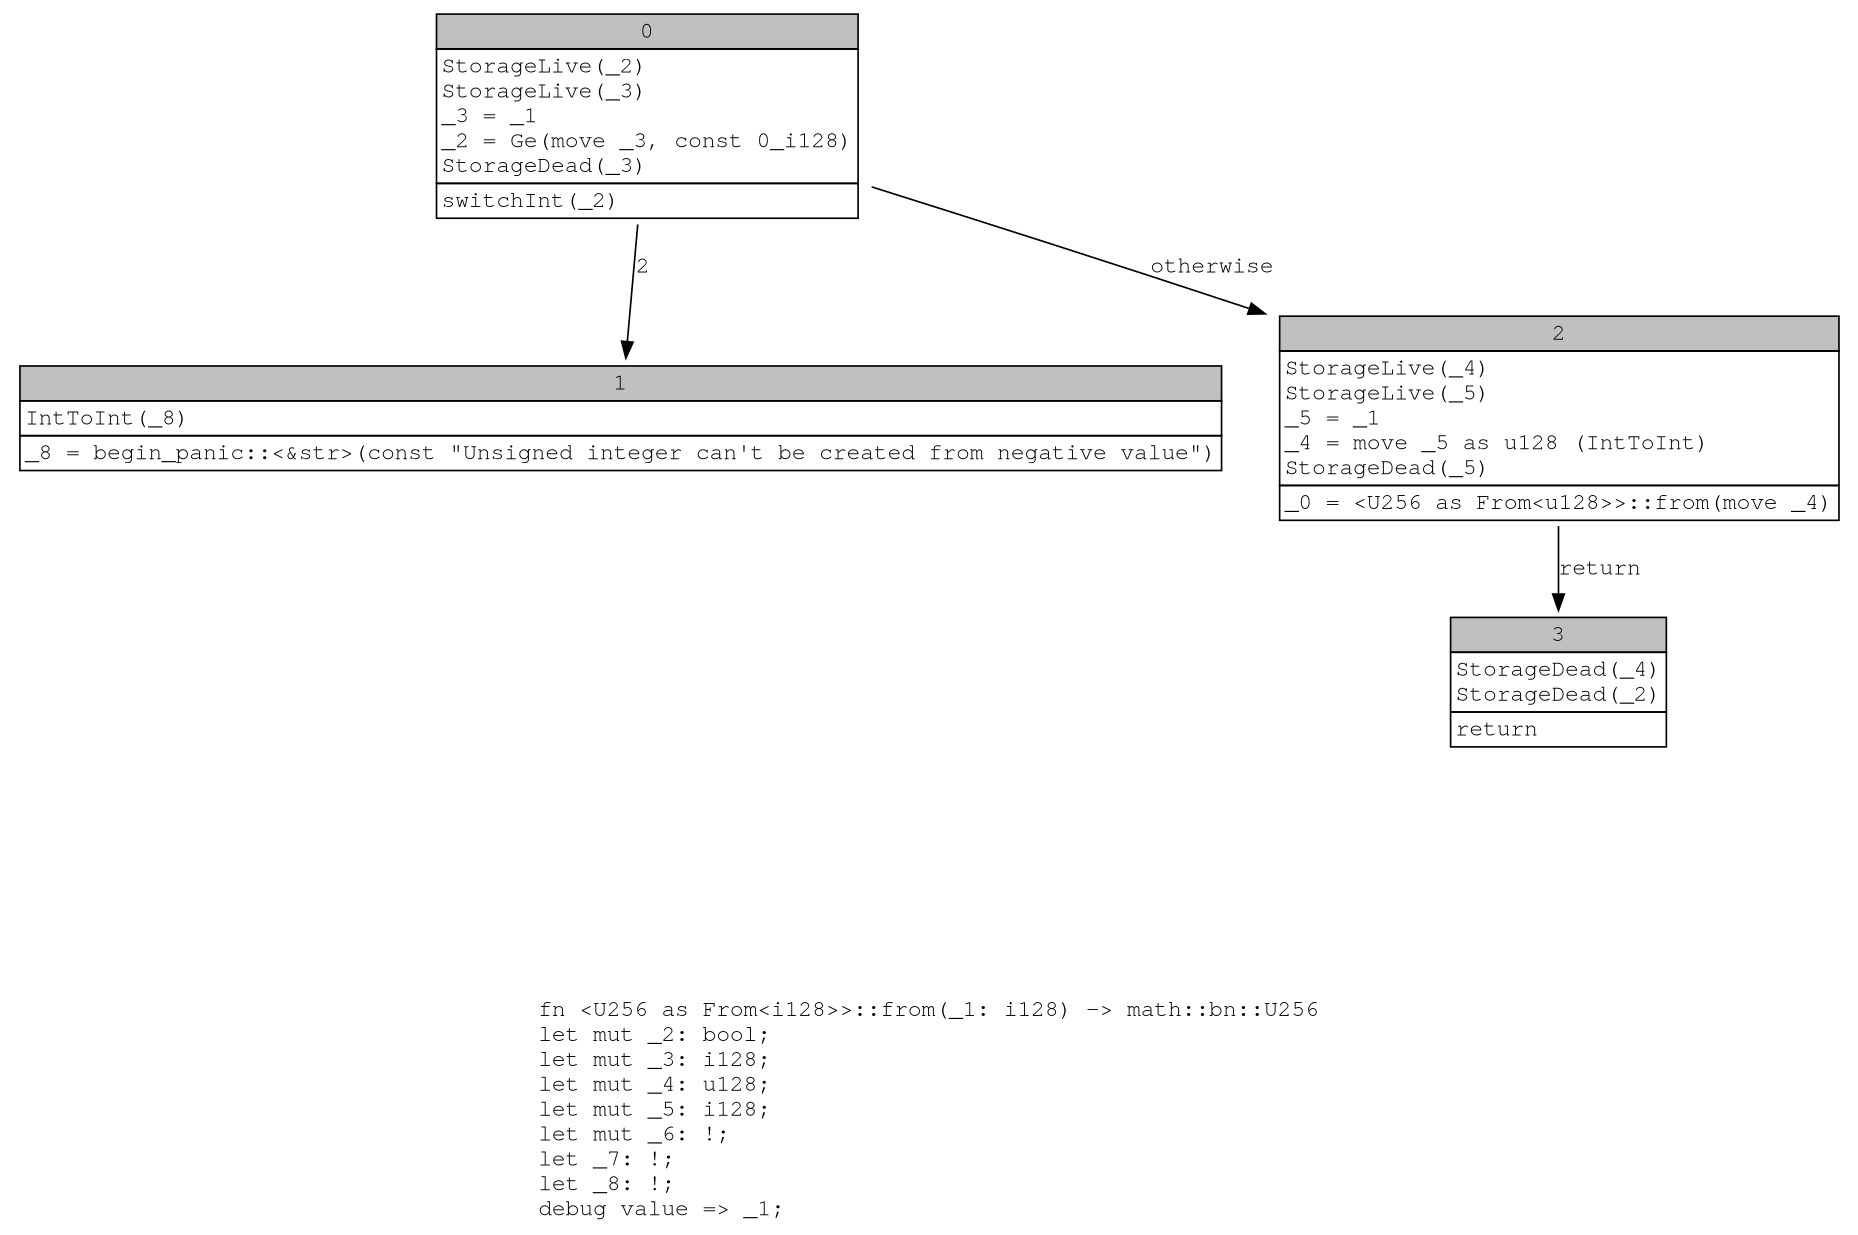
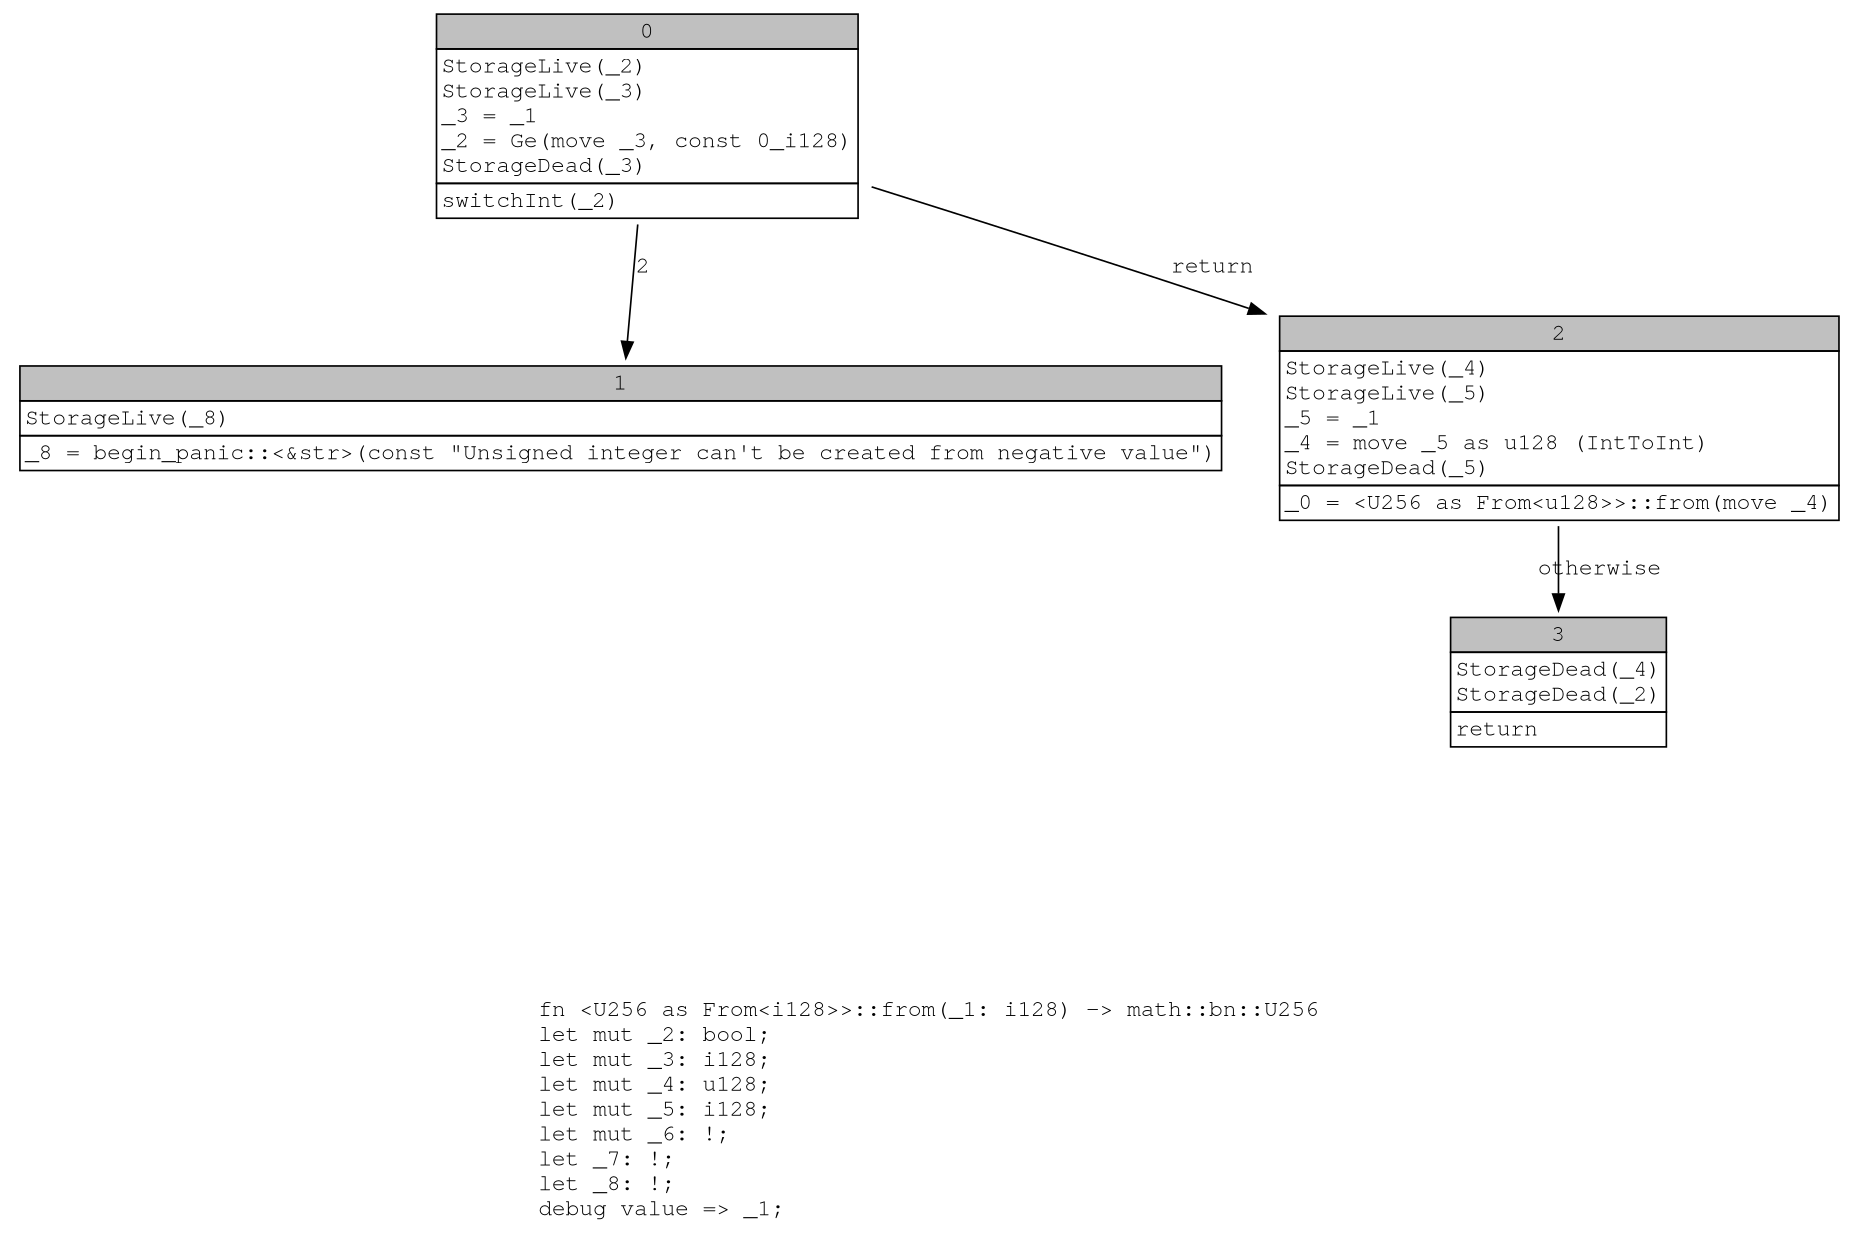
(1212, 266) -> (1212, 266)
(108, 417) -> (128, 417)
(1600, 568) -> (1600, 568)
